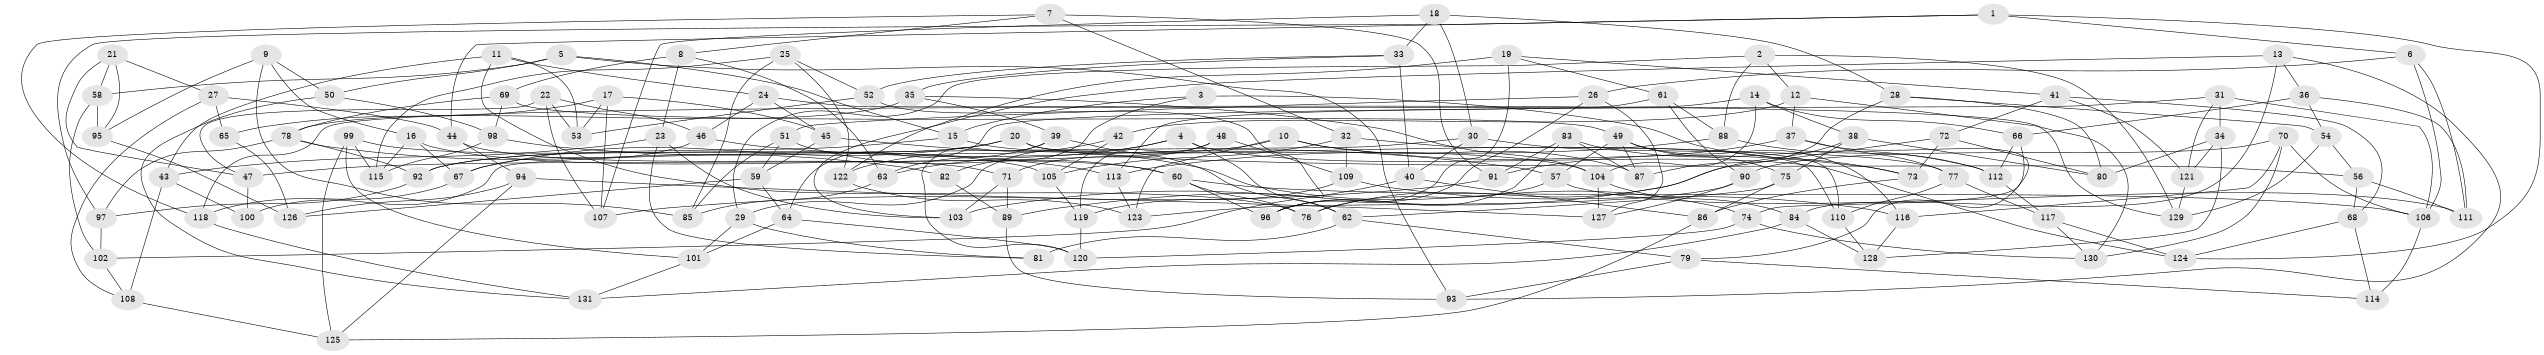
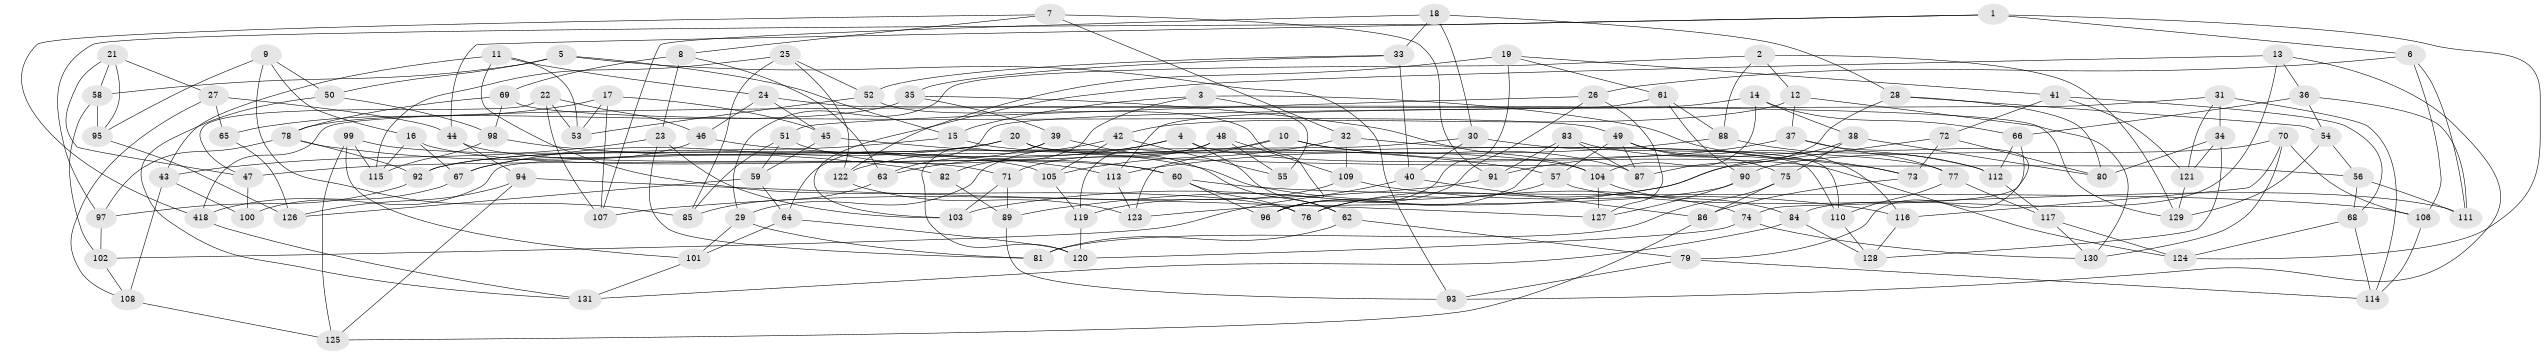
(2369, 119) -> (2381, 140)
none -> (1283, 177)
(1569, 205) -> (1433, 237)
(201, 218) -> (201, 218)
